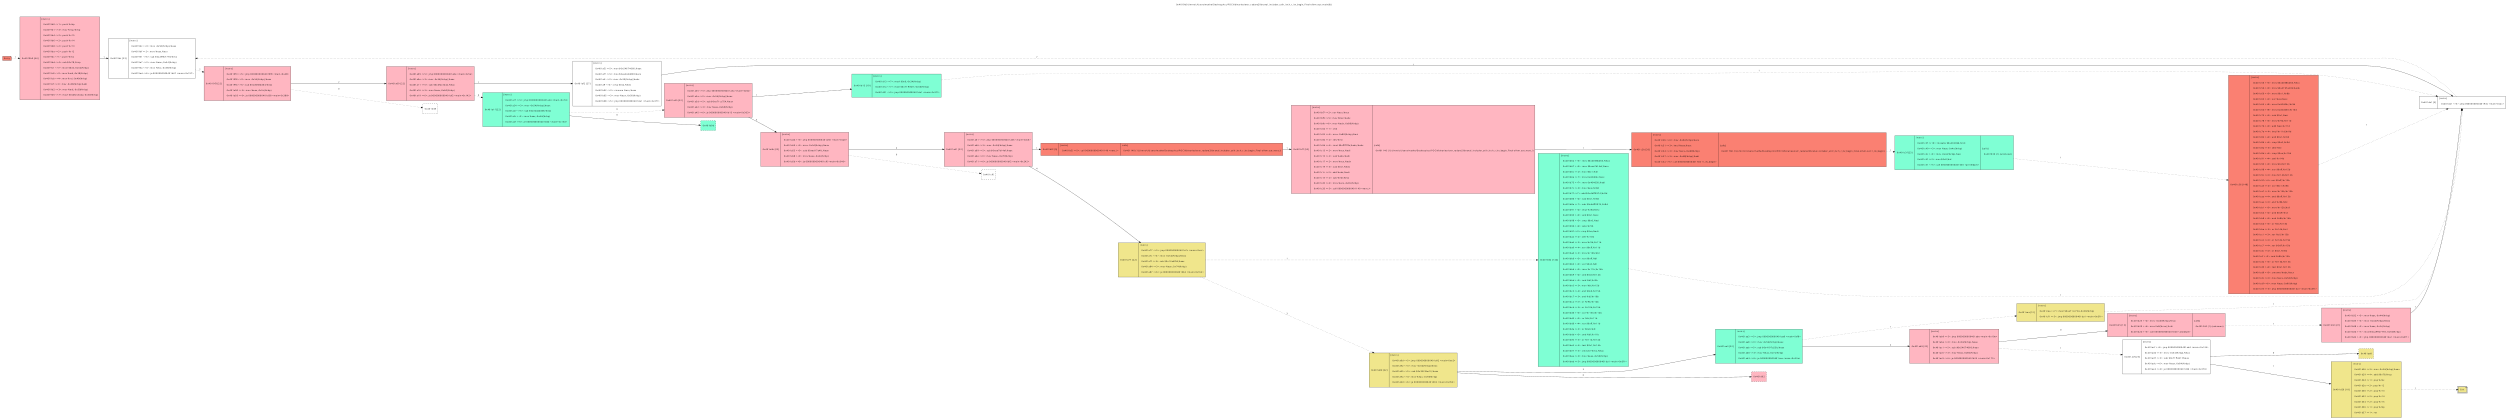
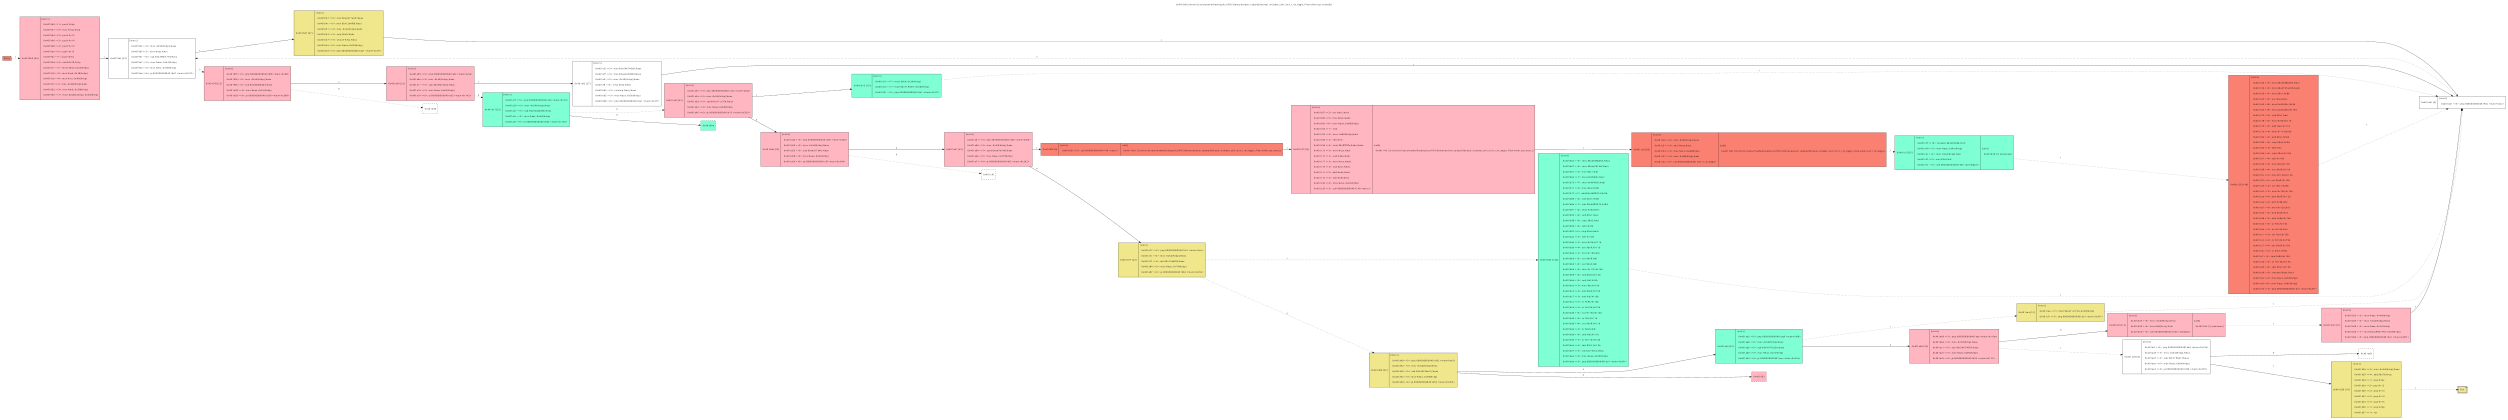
none -> (339, 33)
(2366, 354) -> (2366, 354)
